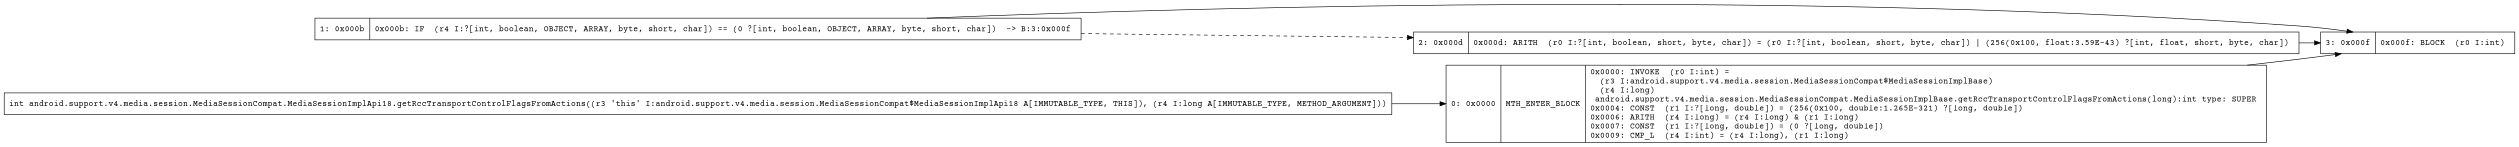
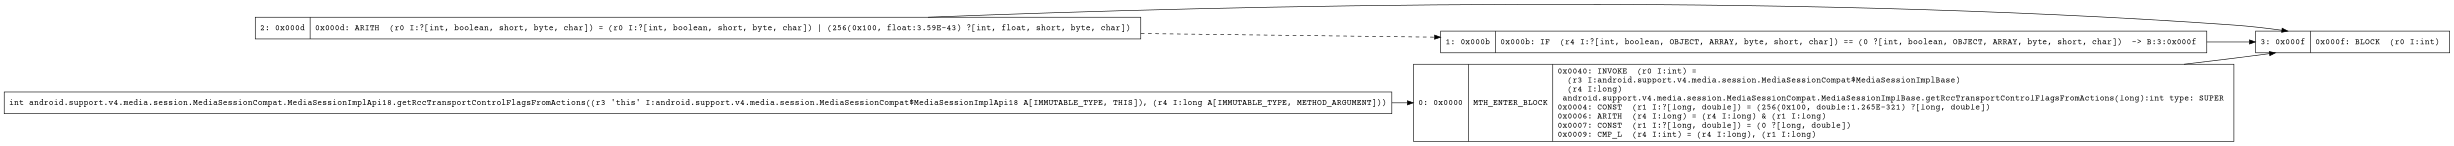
(1244, 36) -> (1288, 35)
(1662, 72) -> (1630, 71)
